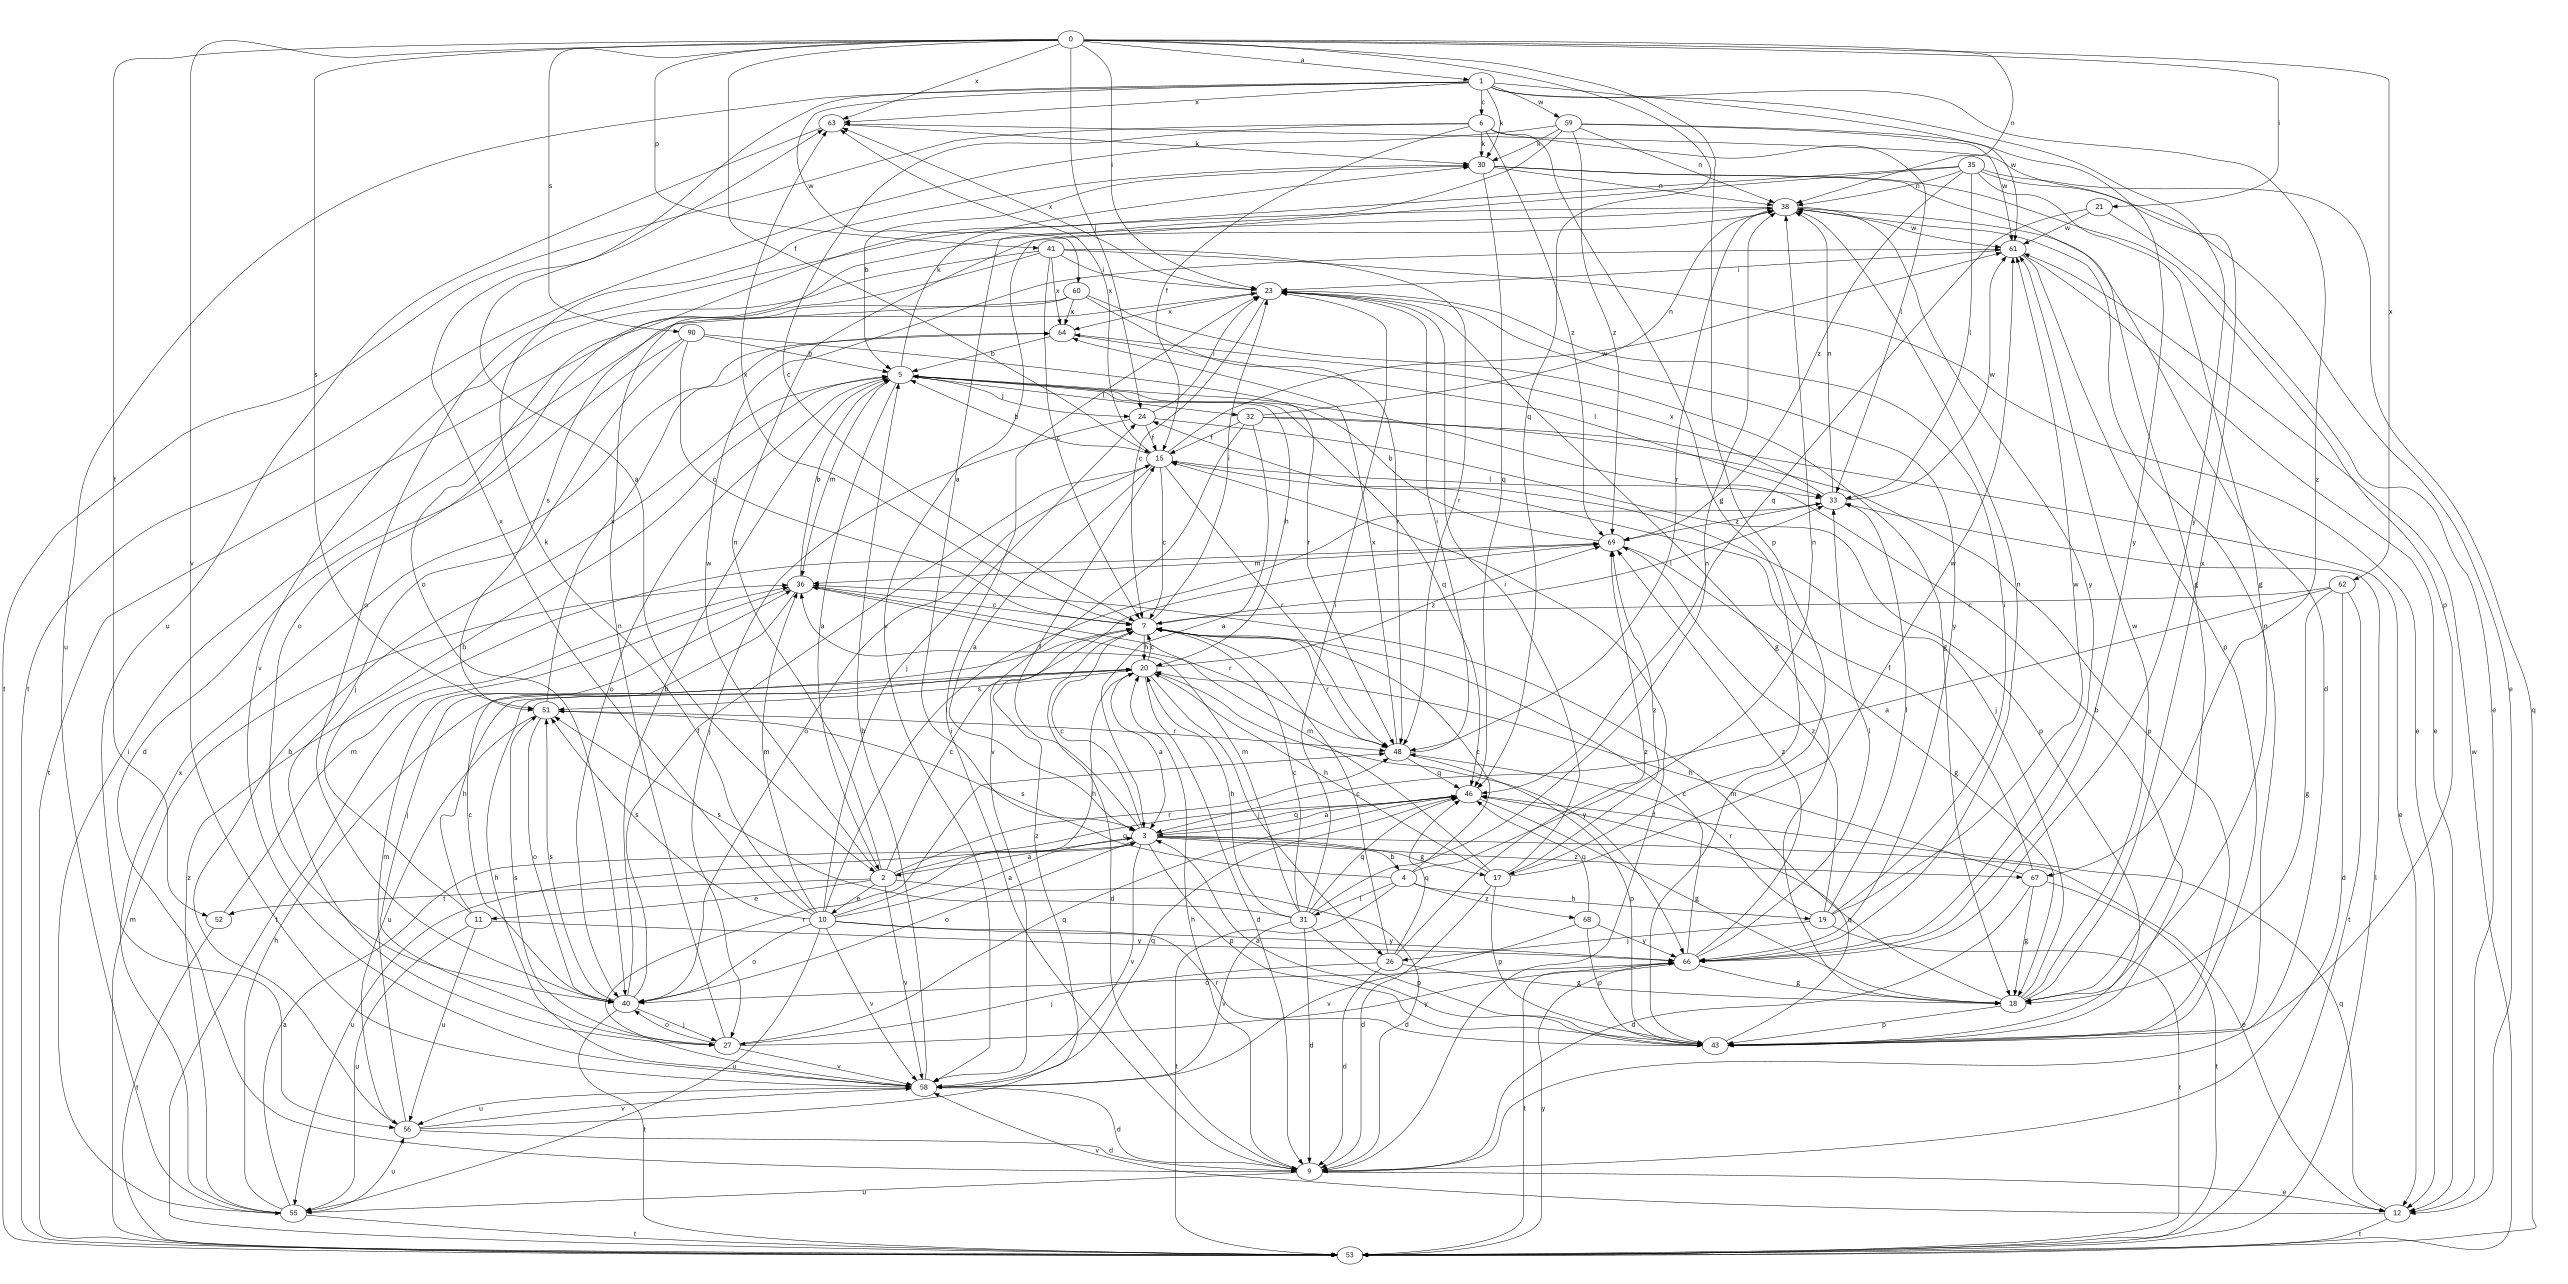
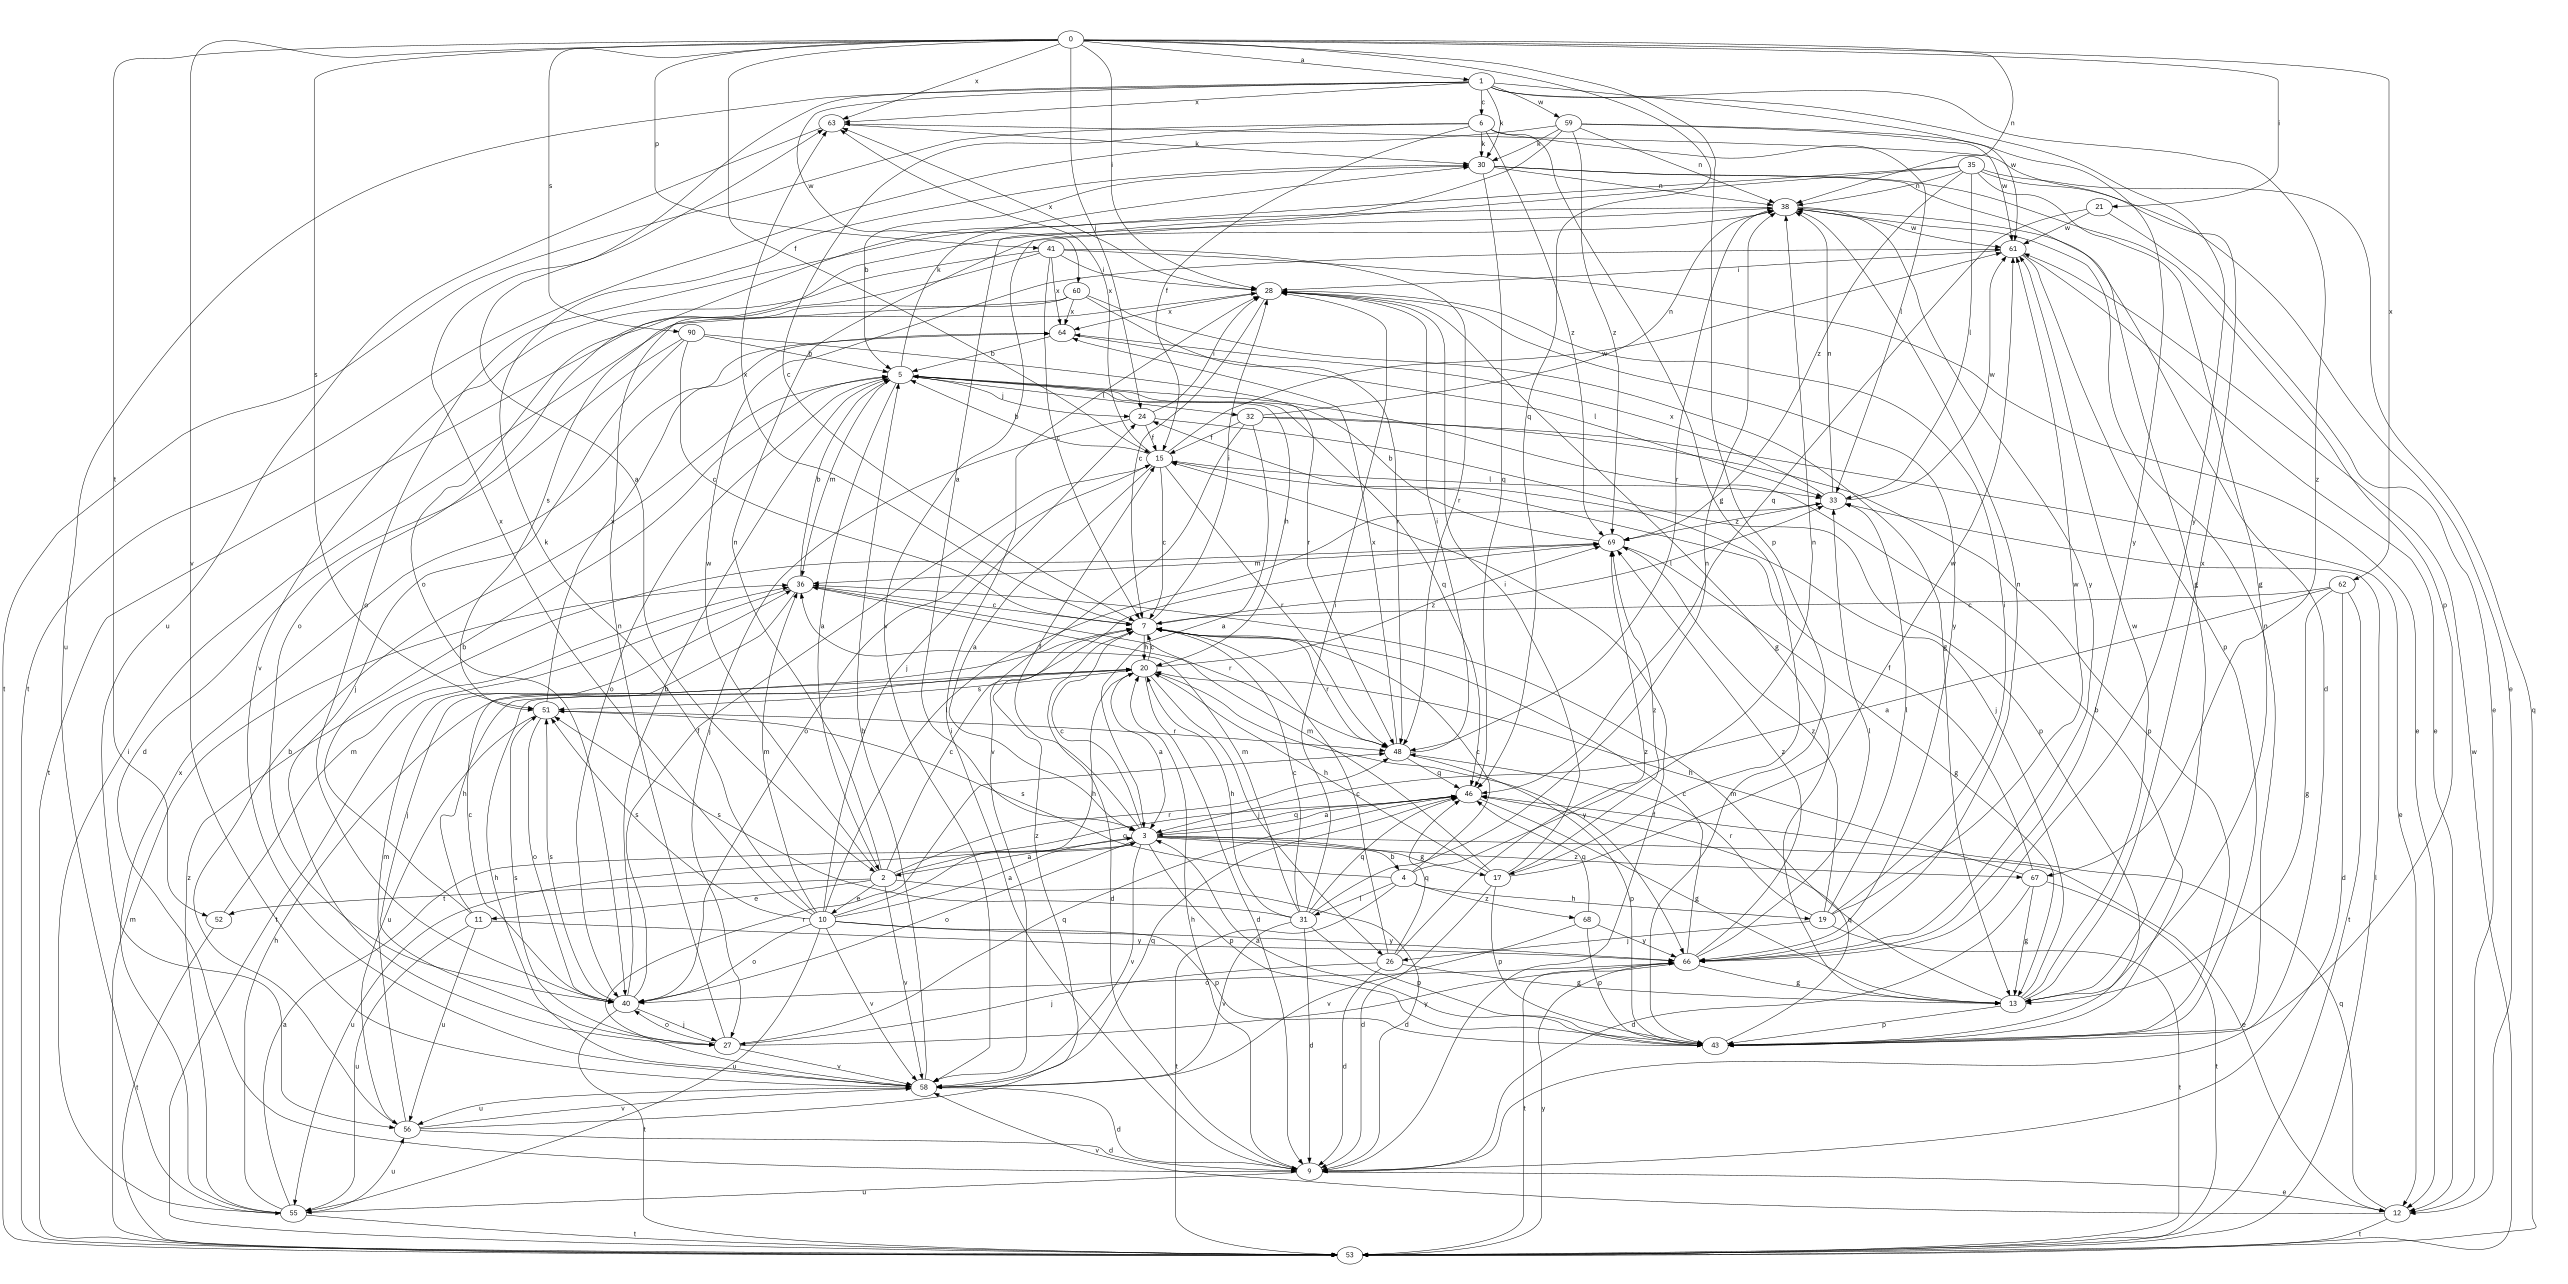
(1269, 291) -> (1269, 291)
(1217, 983) -> (1217, 983)
(2013, 1004) -> (2013, 1004)
